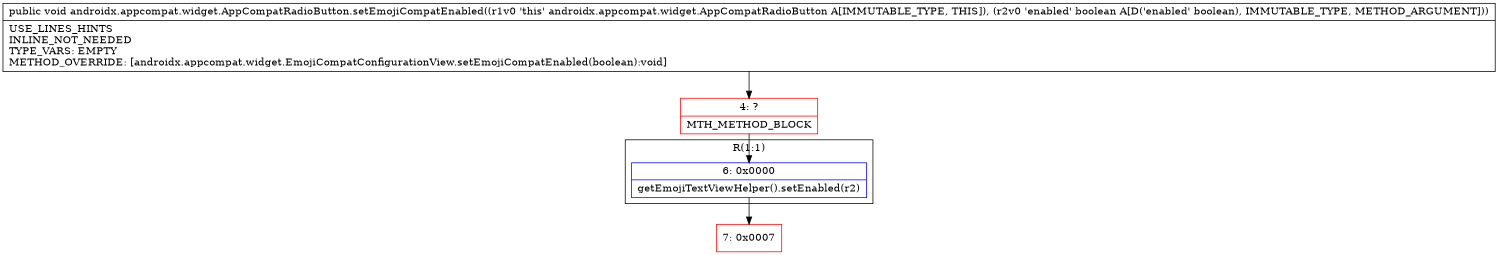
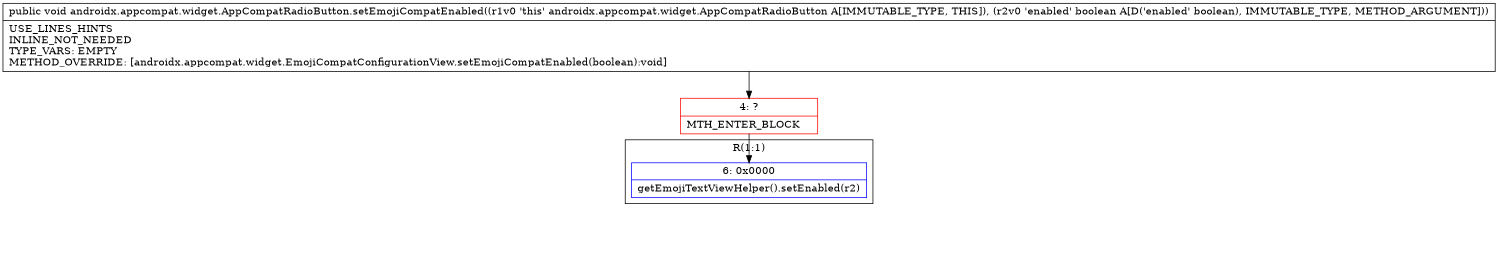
(749, 125) -> (744, 125)
(749, 238) -> none
